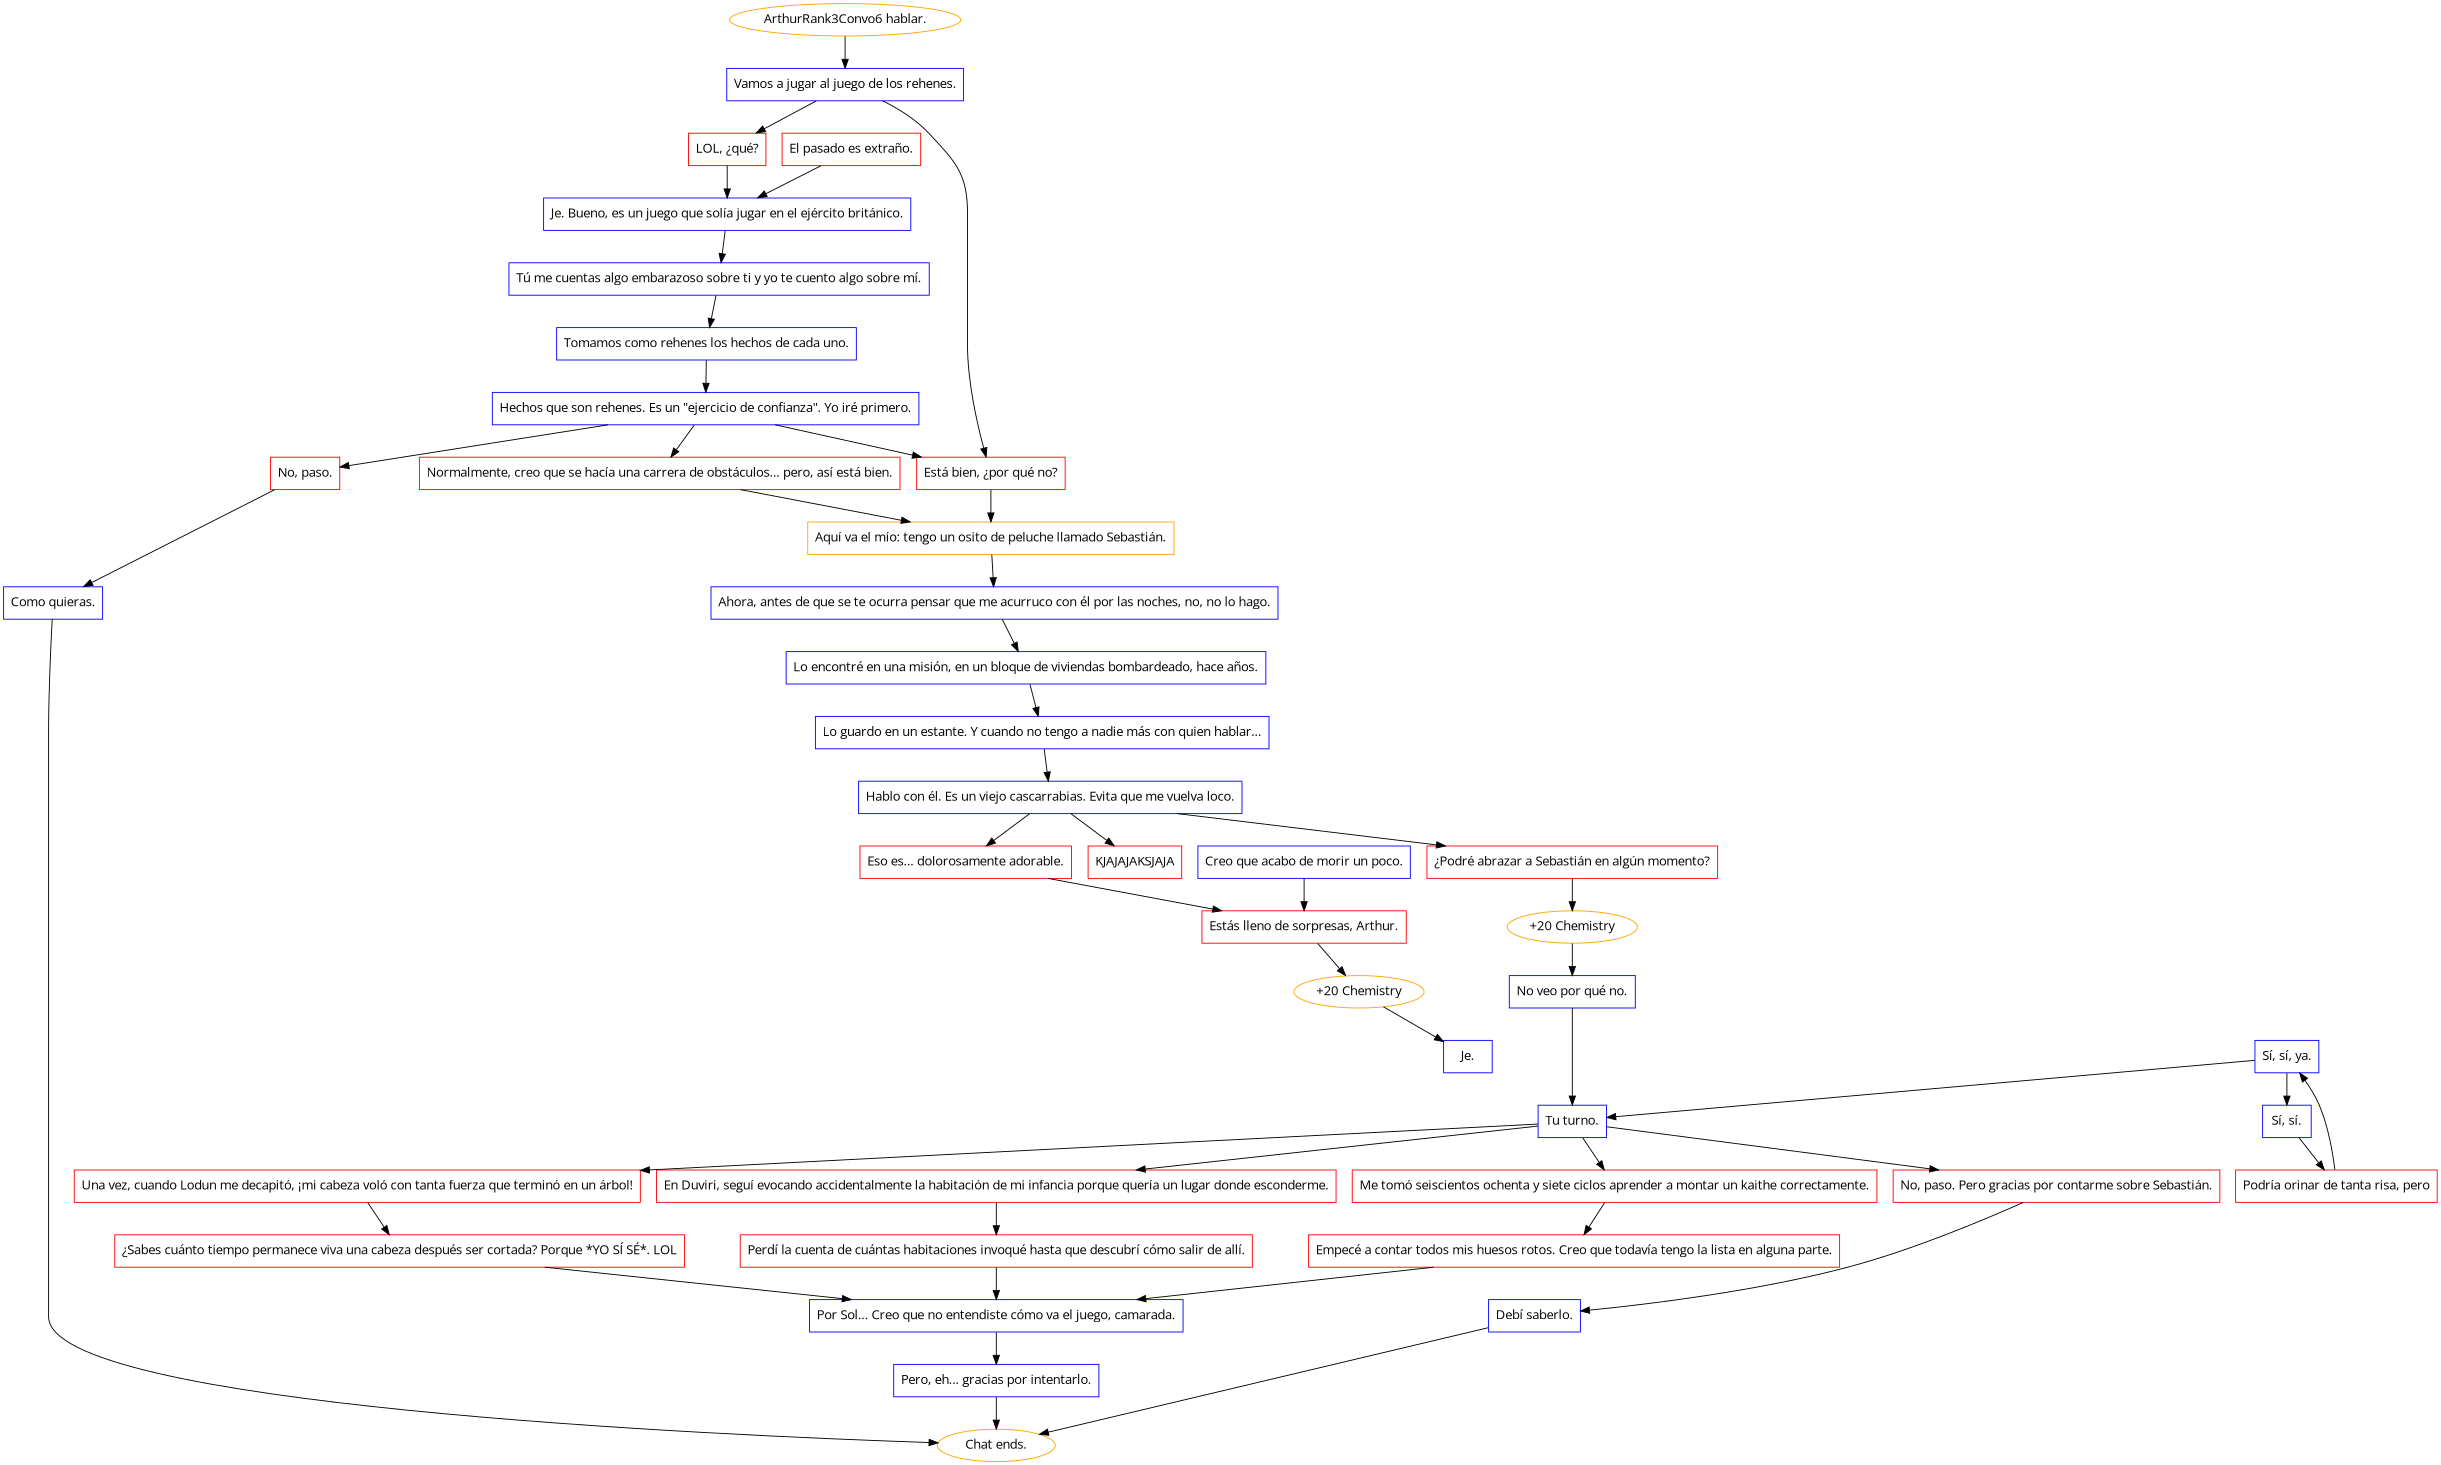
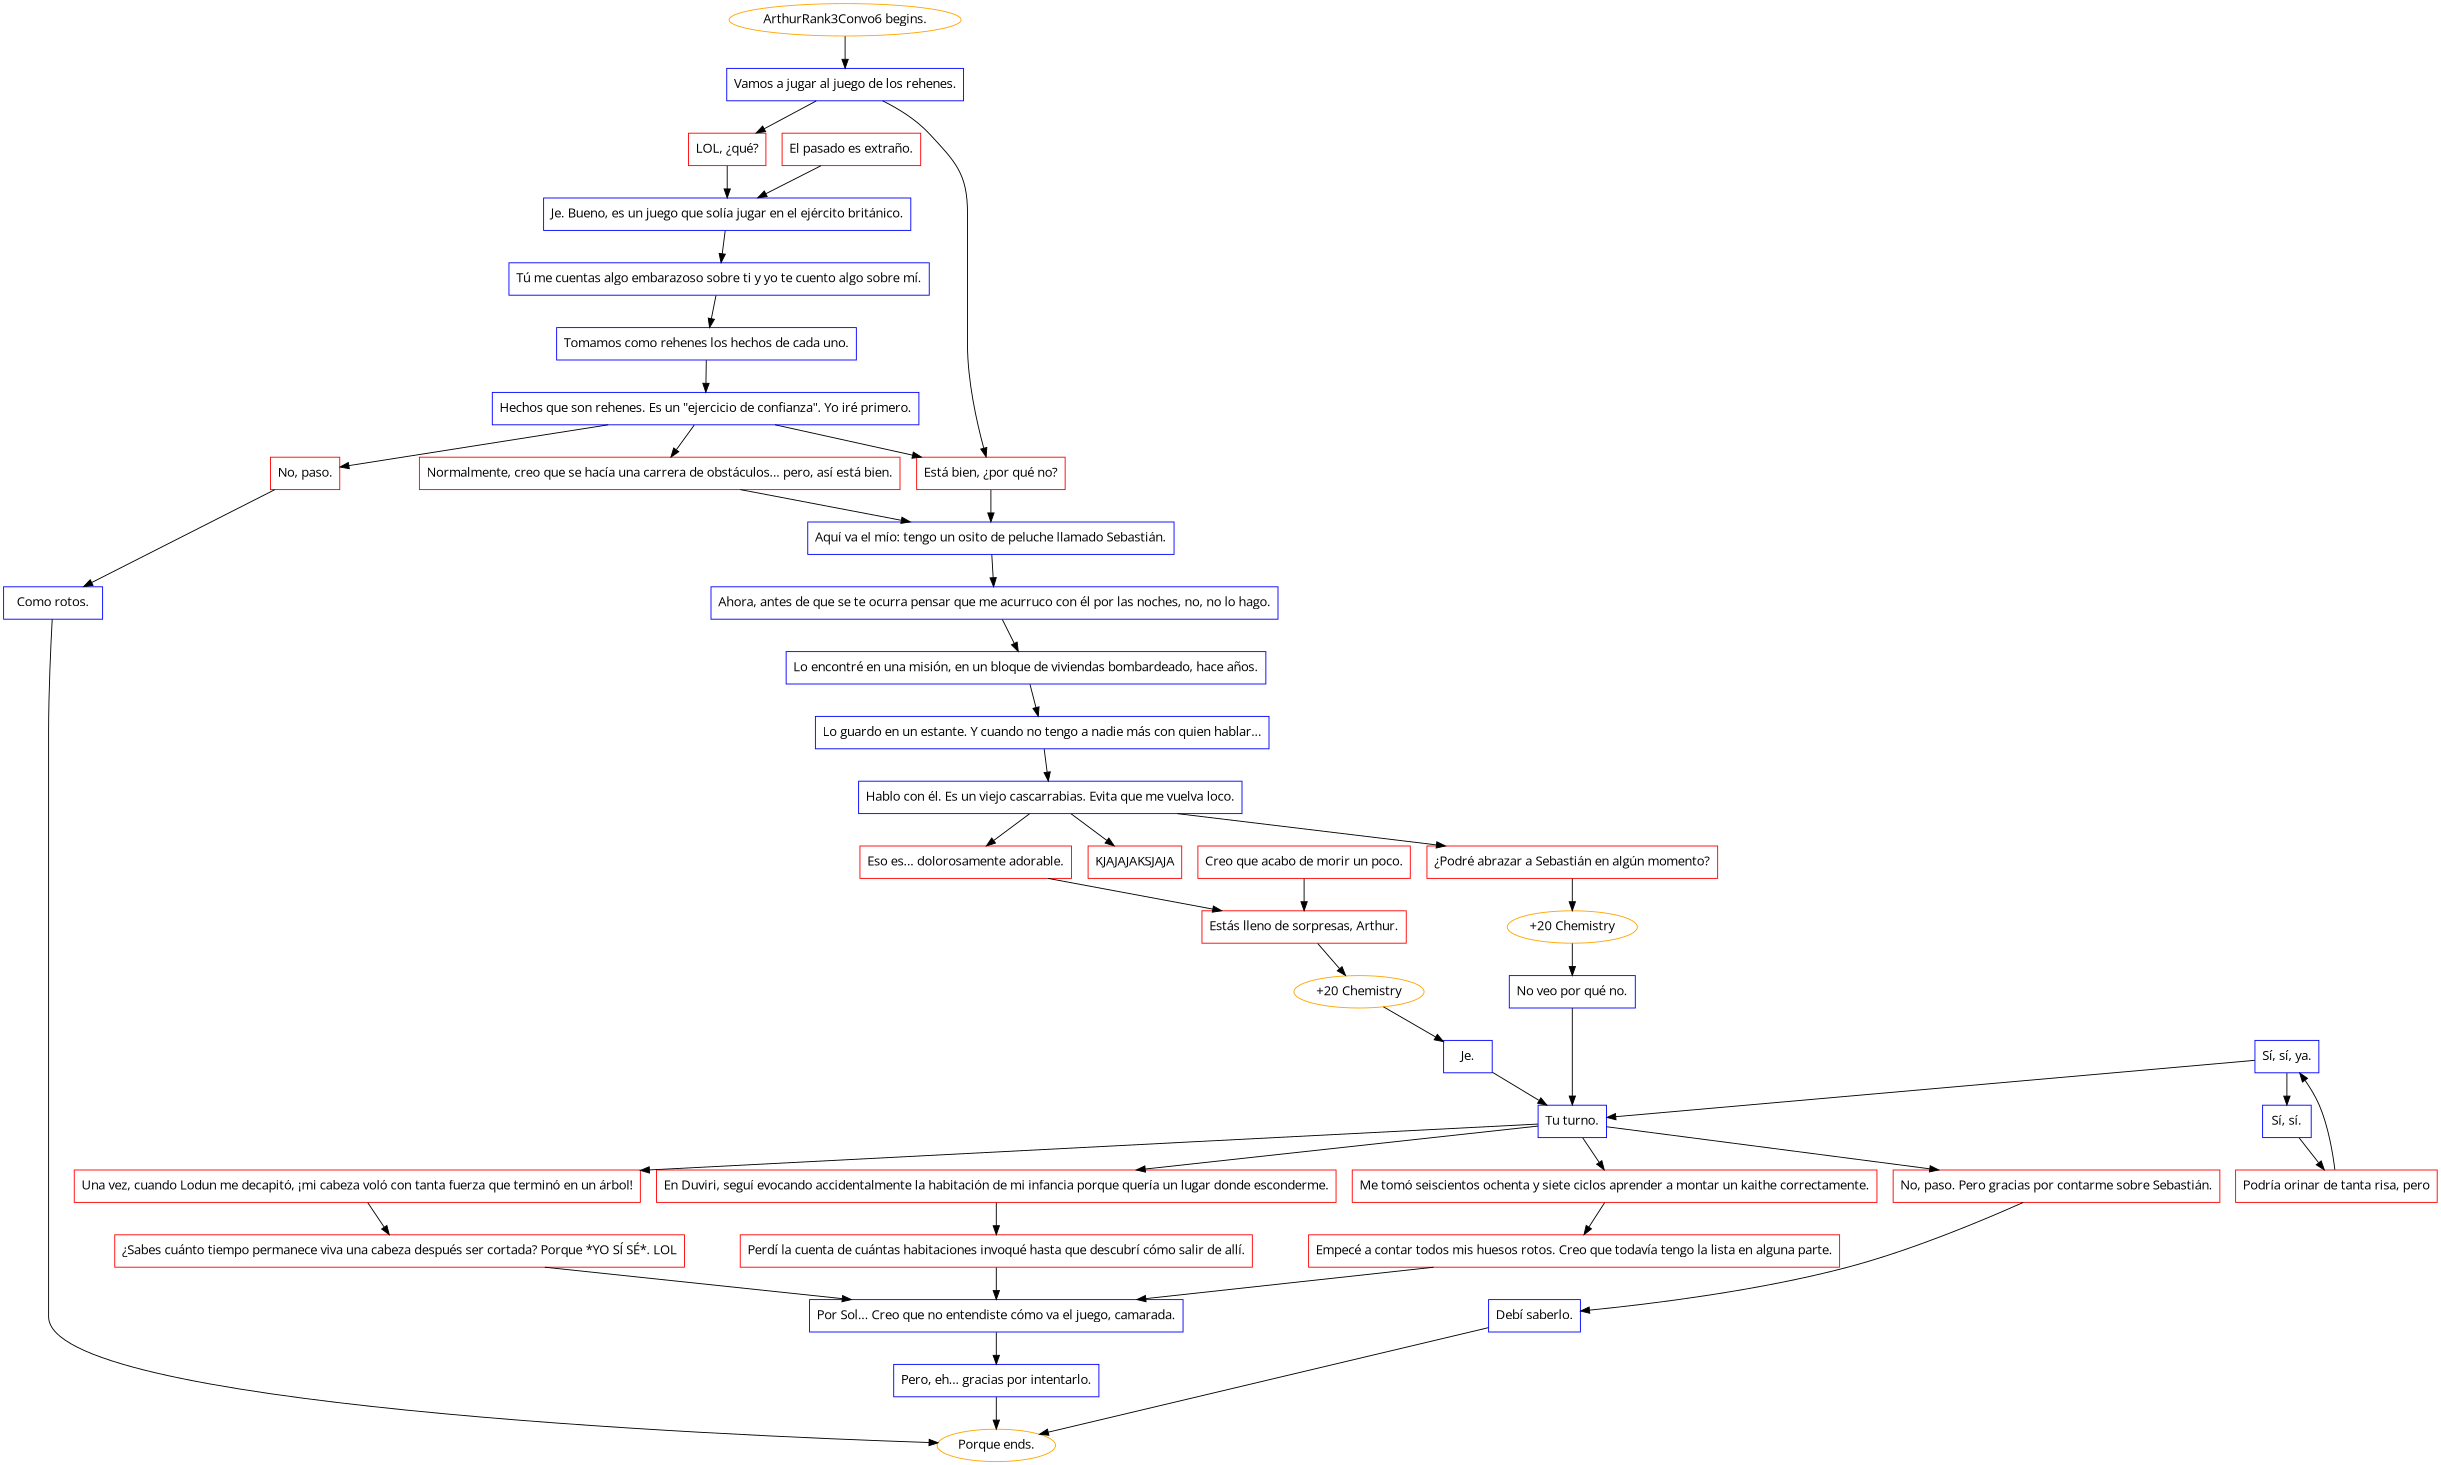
(845, 20) -> (845, 20)
(991, 538) -> (991, 538)
(53, 603) -> (53, 603)
(1304, 862) -> (1304, 862)
none -> (1516, 1086)
(996, 1445) -> (996, 1445)
